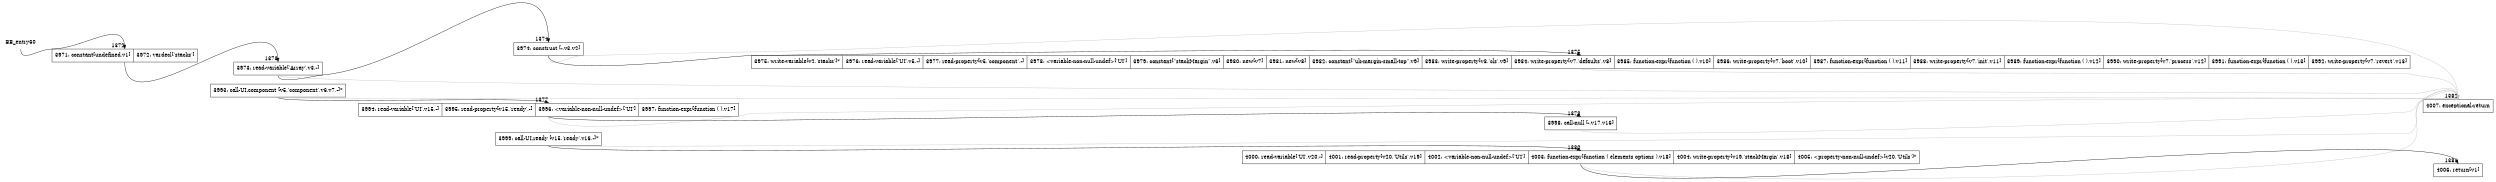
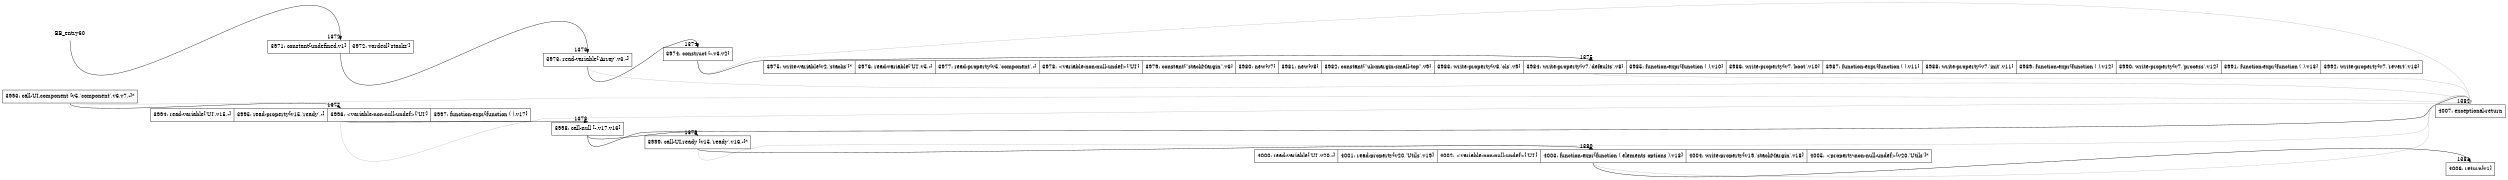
(2023, 126) -> (1528, 130)
none -> (641, 136)
